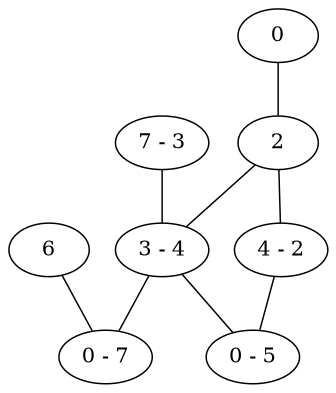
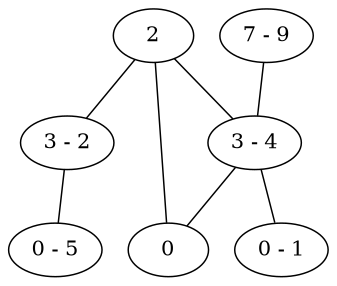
(162, 143) -> (267, 36)
(49, 250) -> none
(281, 250) -> (67, 143)
(208, 303) -> (211, 197)
(106, 357) -> (281, 250)
